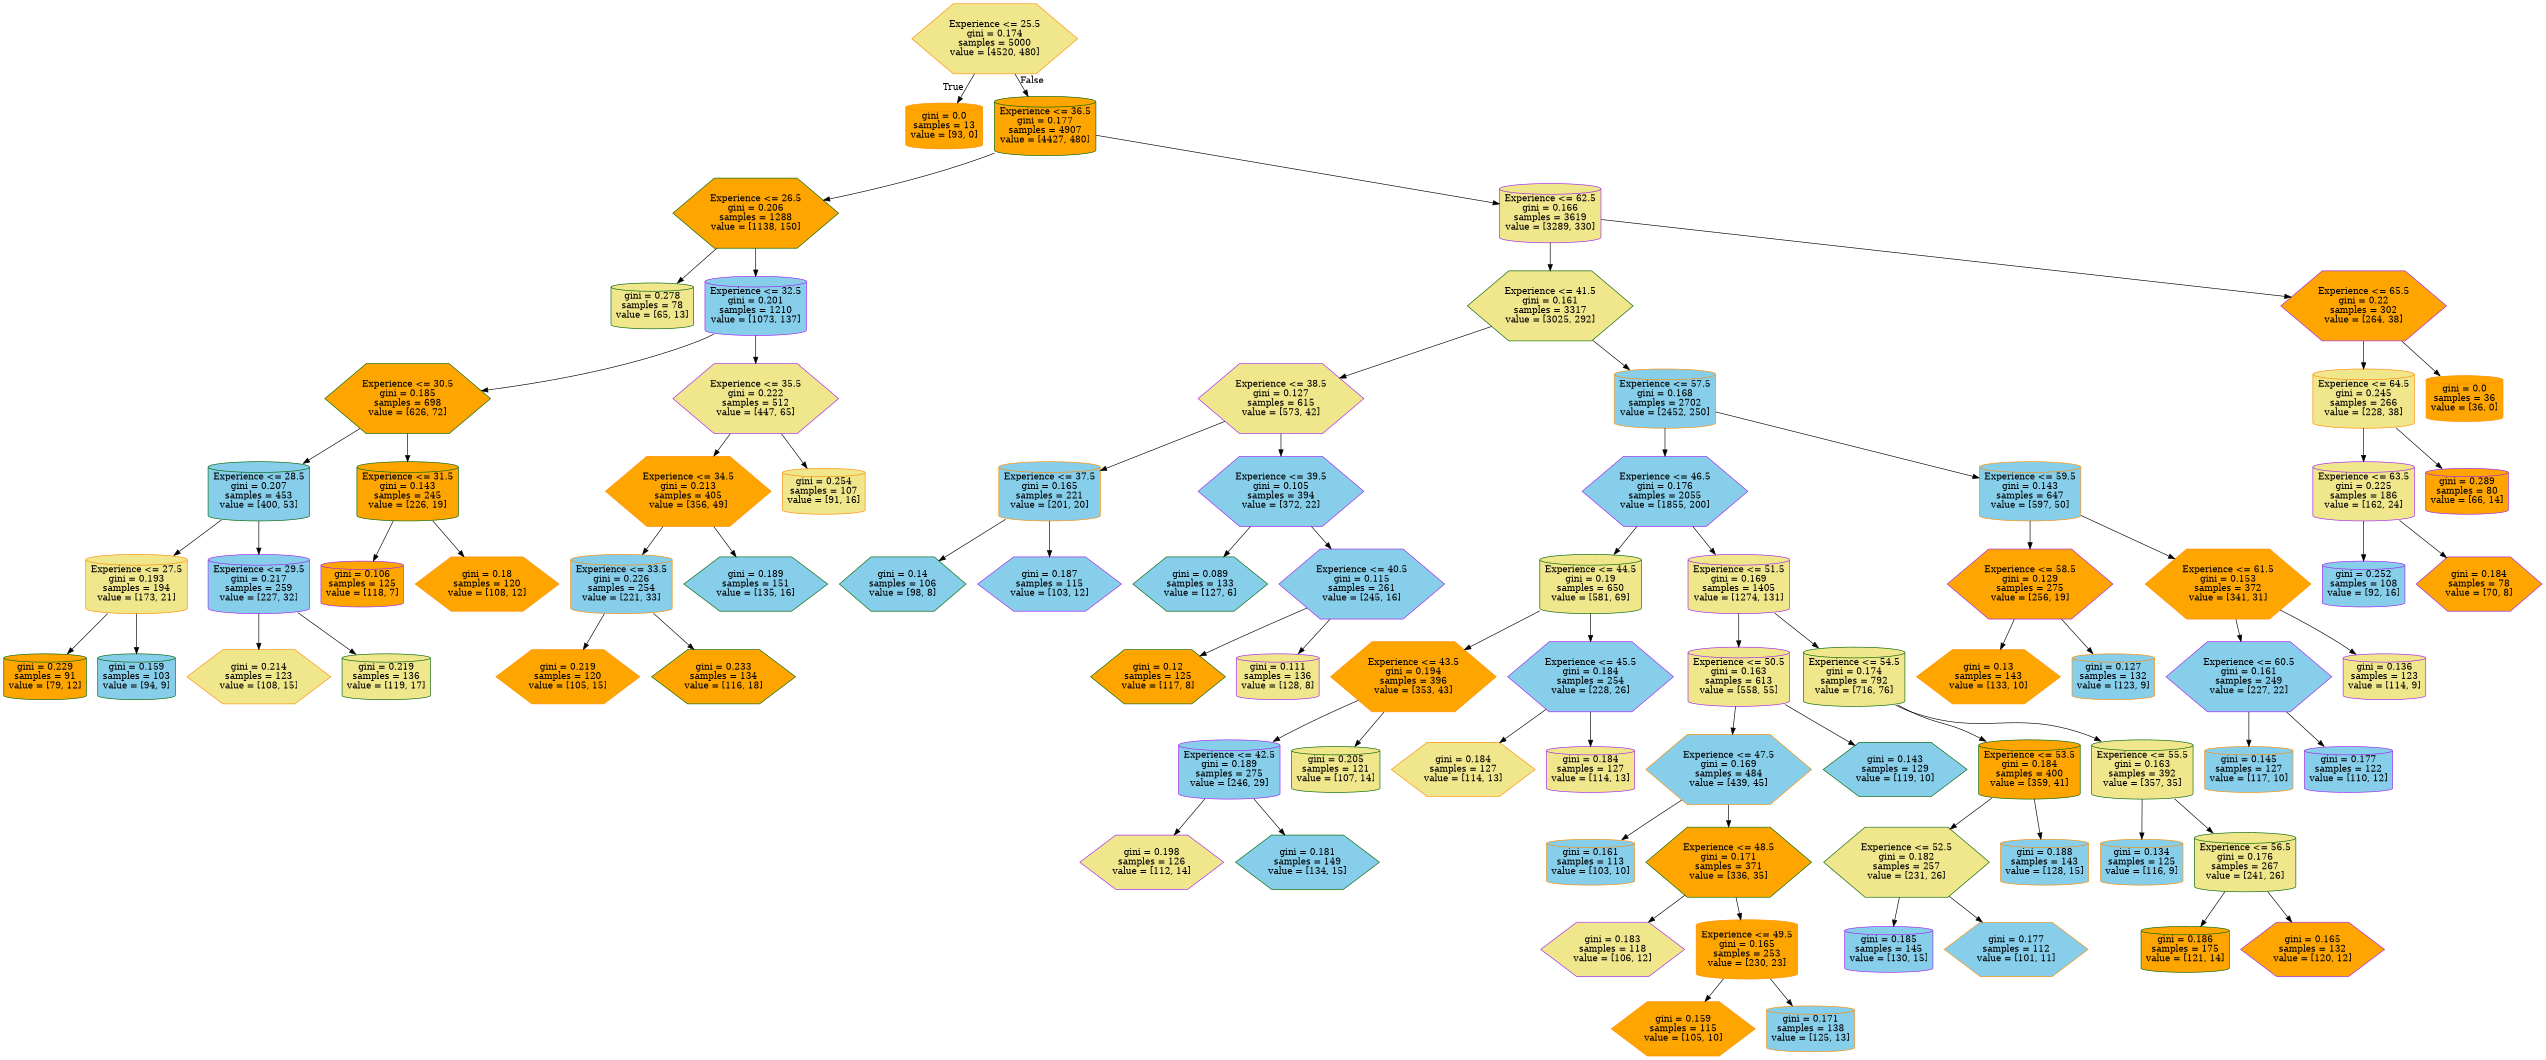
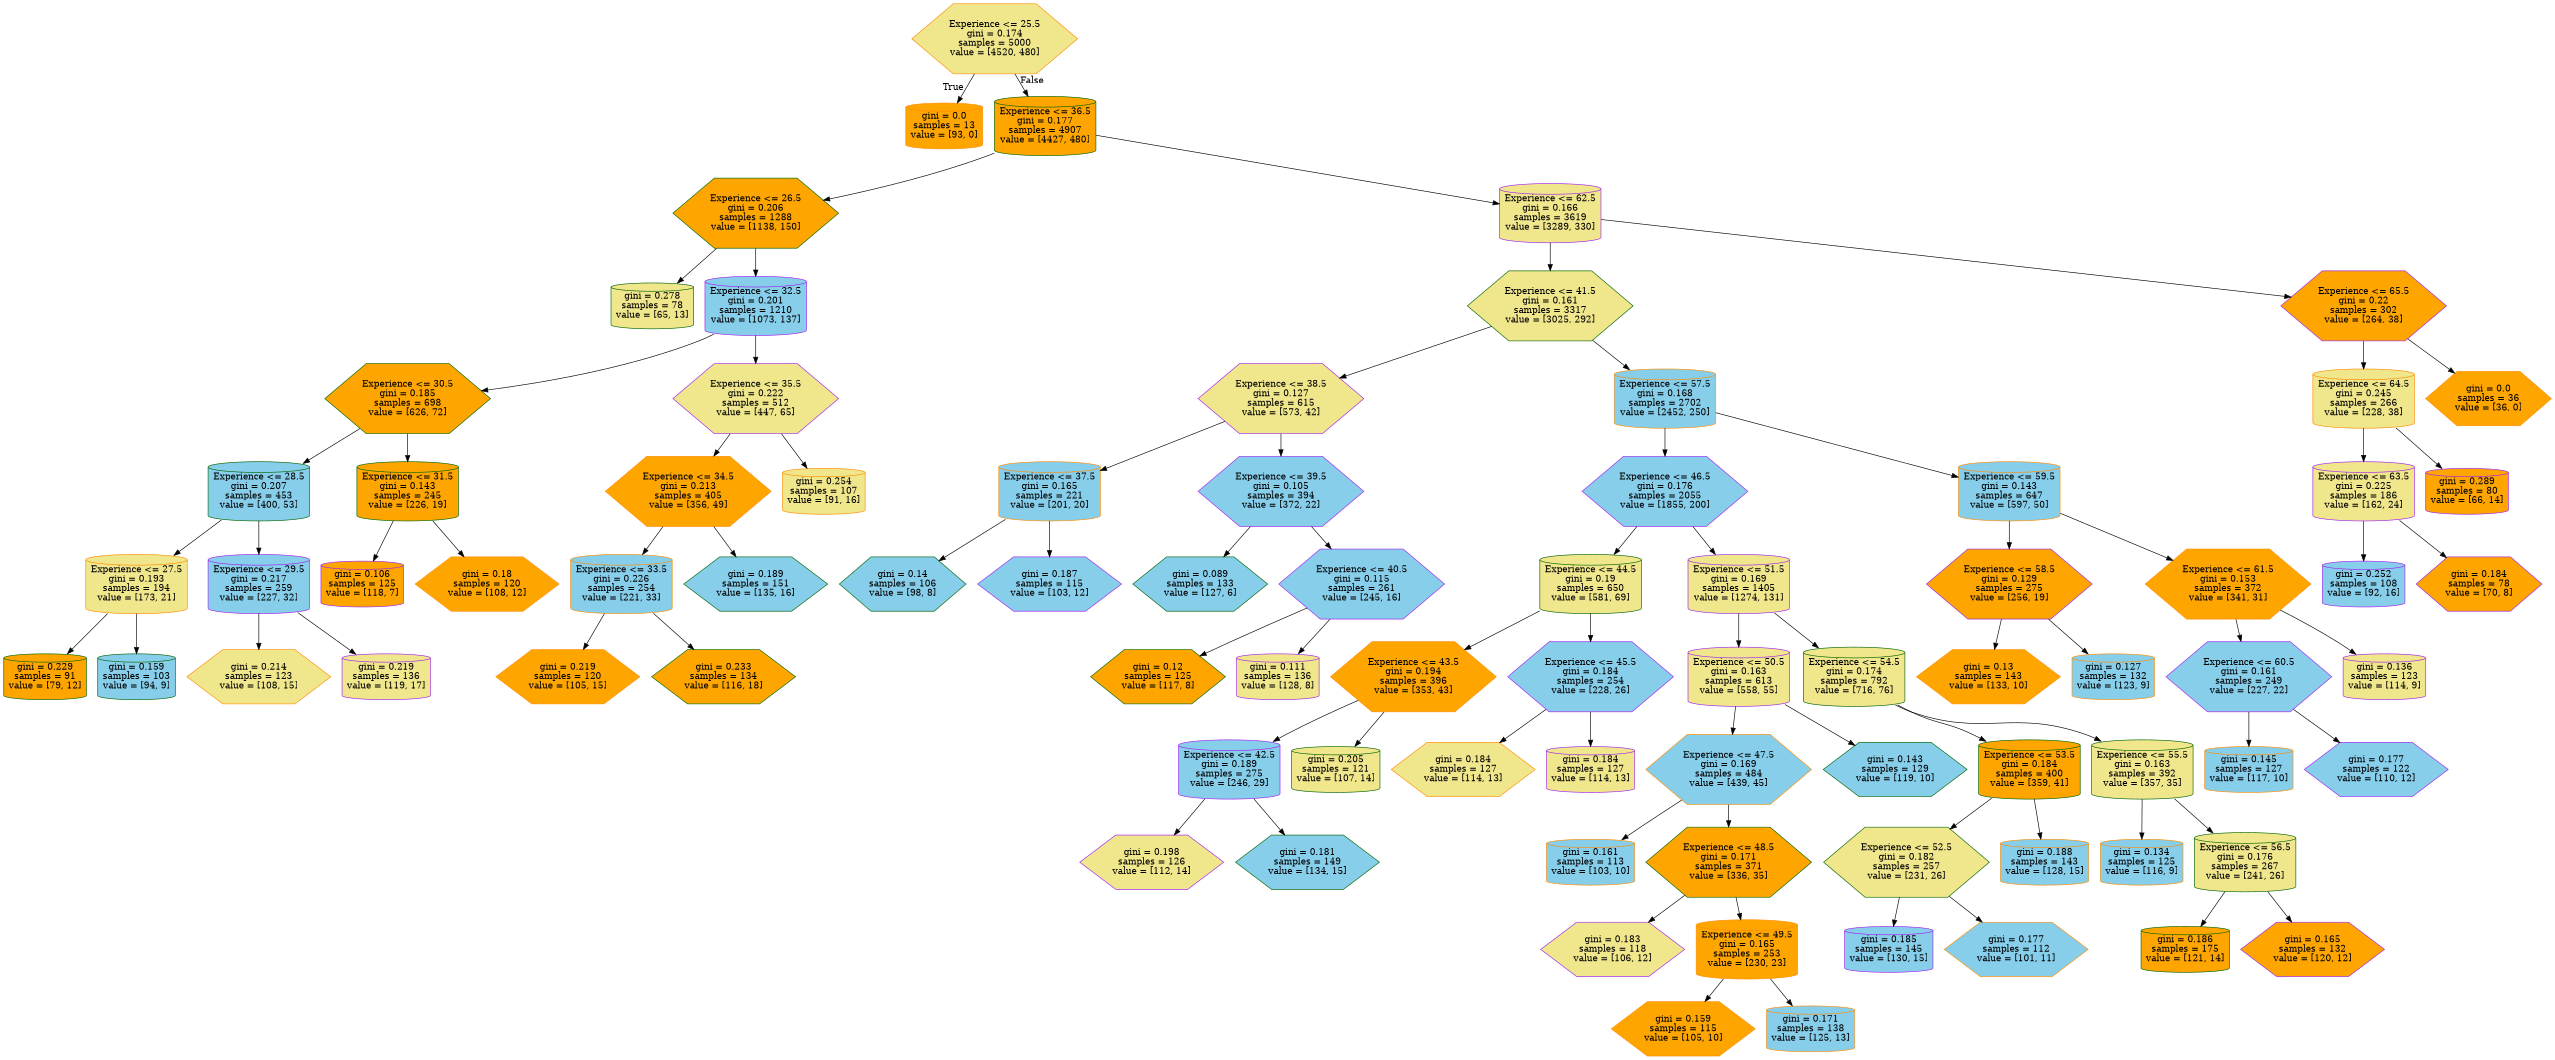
(2465, 399) -> (2488, 399)
(386, 677) -> (386, 677)
(2349, 769) -> (2376, 769)
